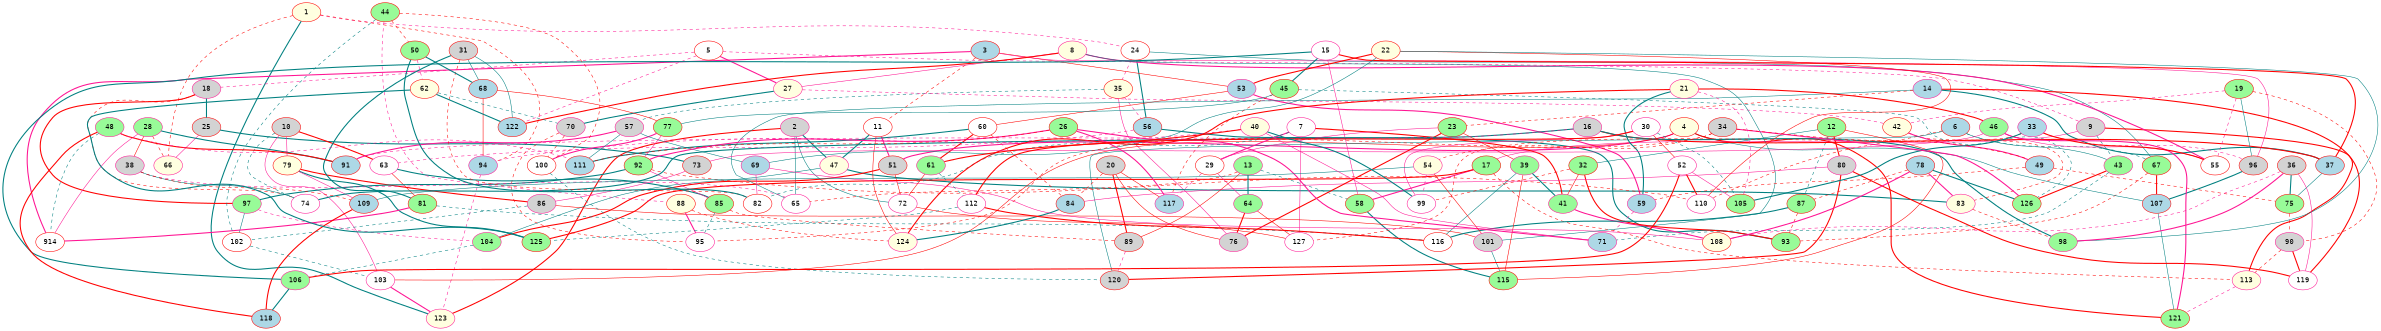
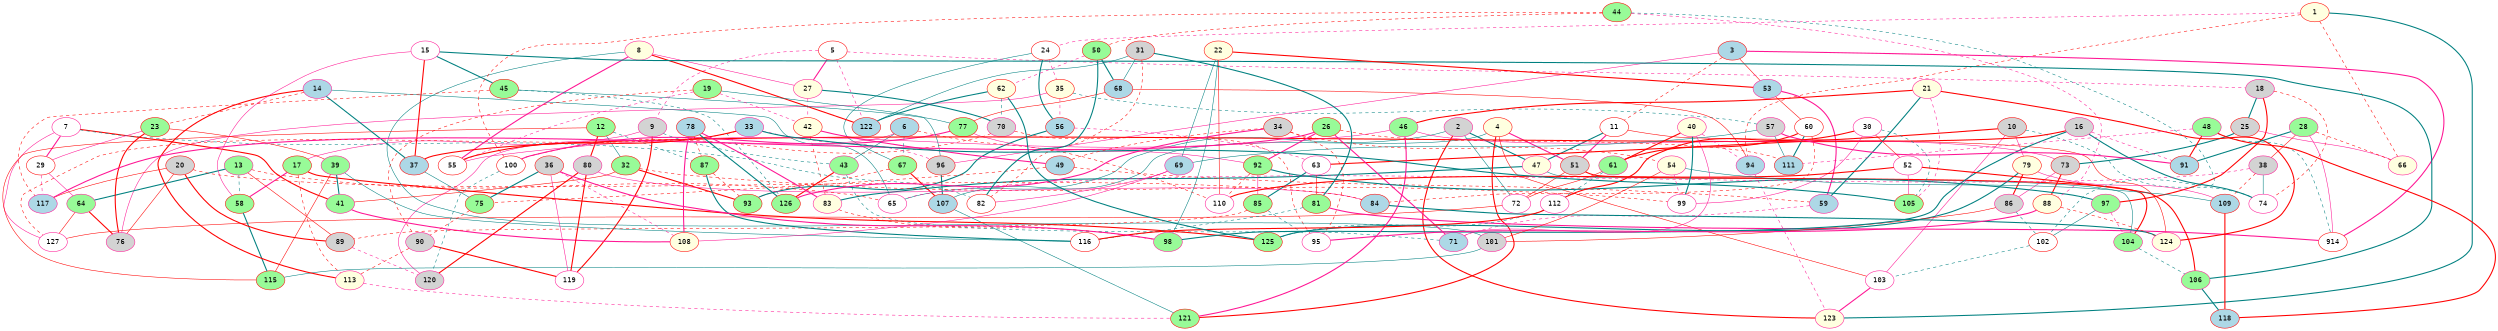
(1458, 142) -> (482, 163)
none -> (2056, 184)
(1115, 280) -> (430, 280)
